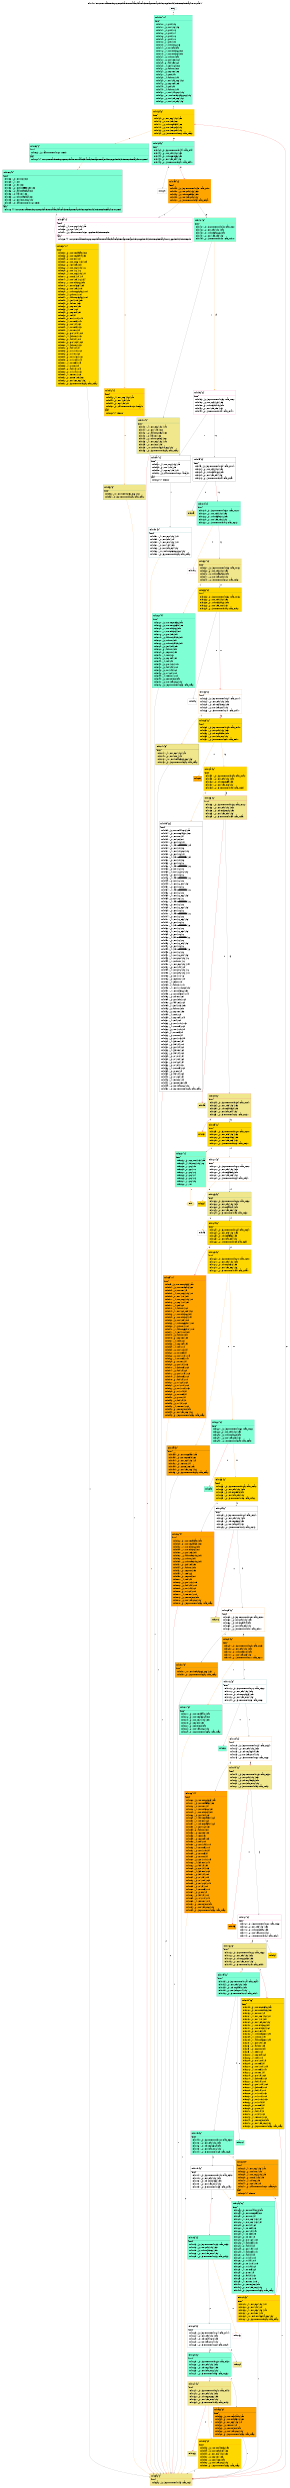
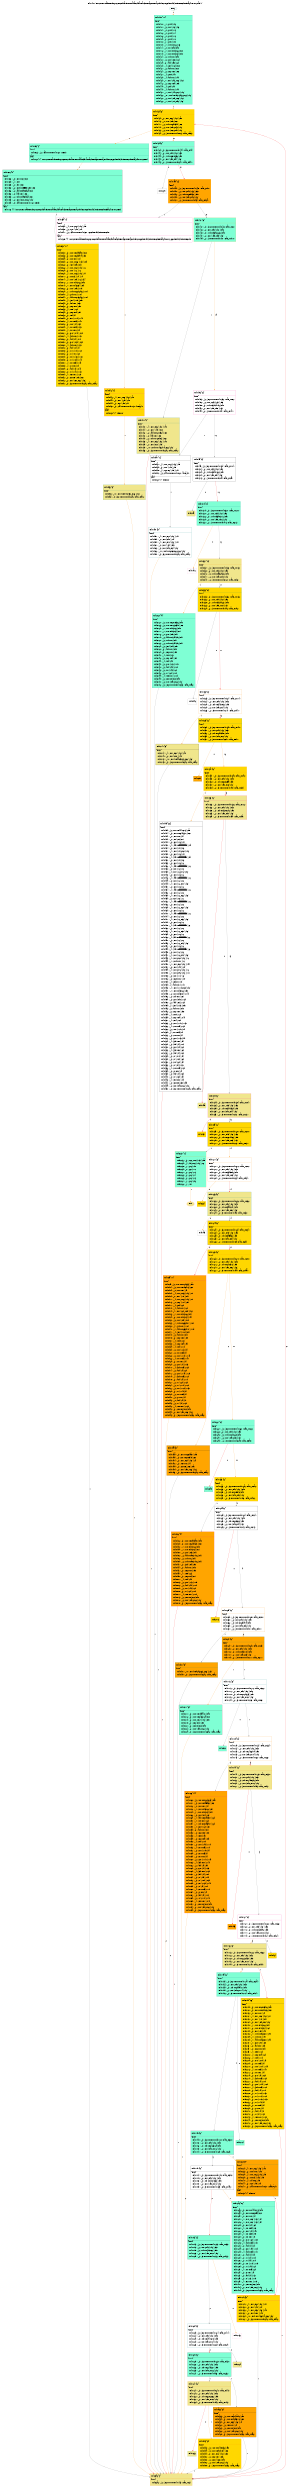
(215, 1620) -> (215, 1620)
